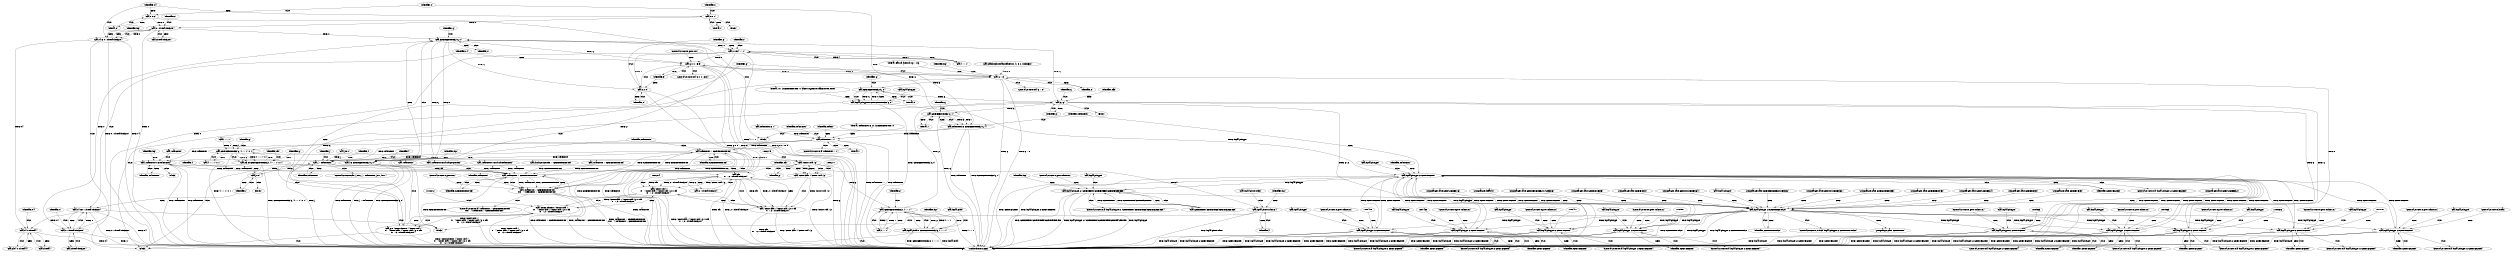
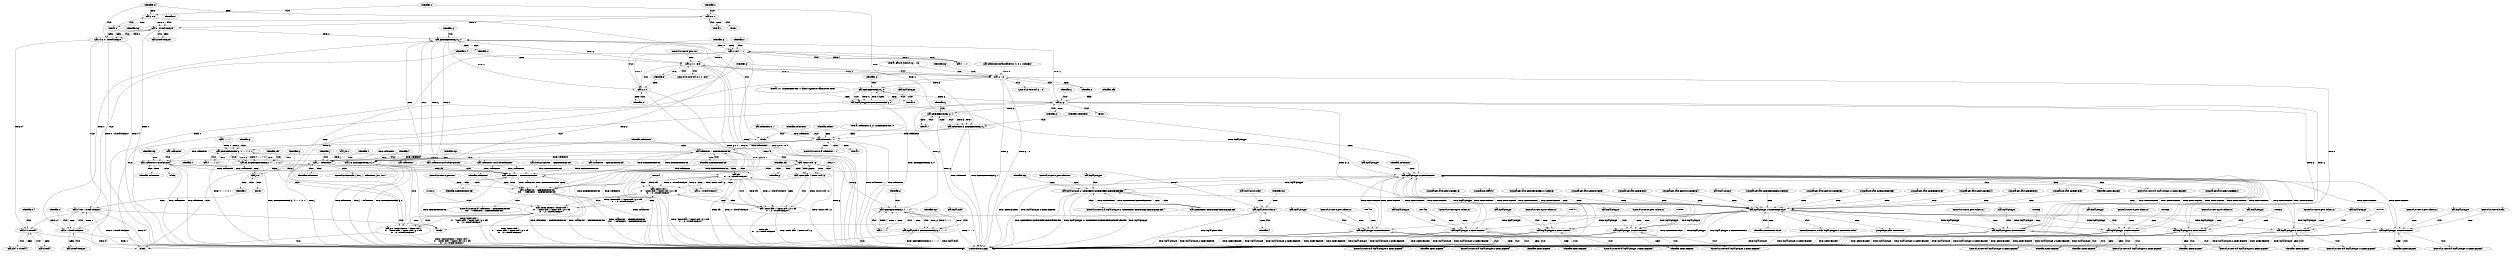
(1854, 216) -> (1832, 219)
(1767, 231) -> (1767, 231)
